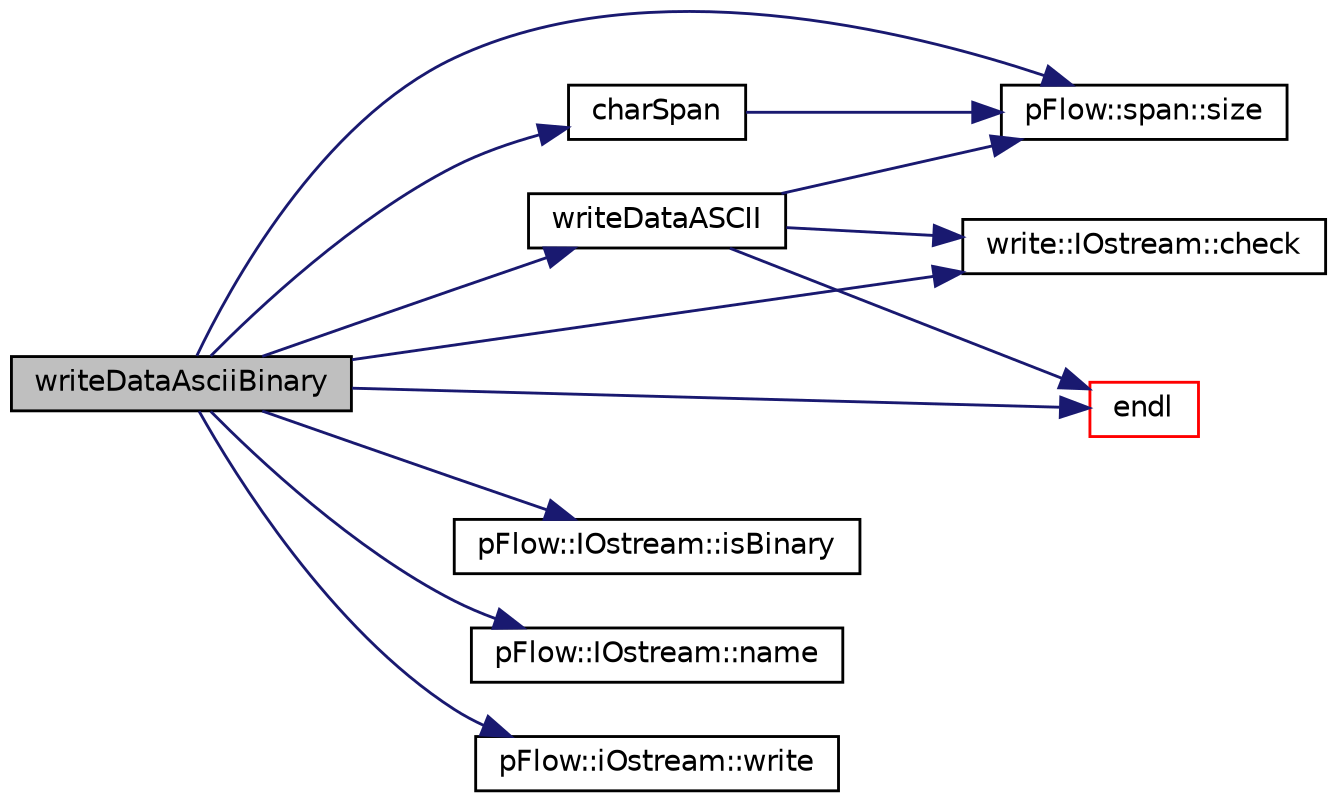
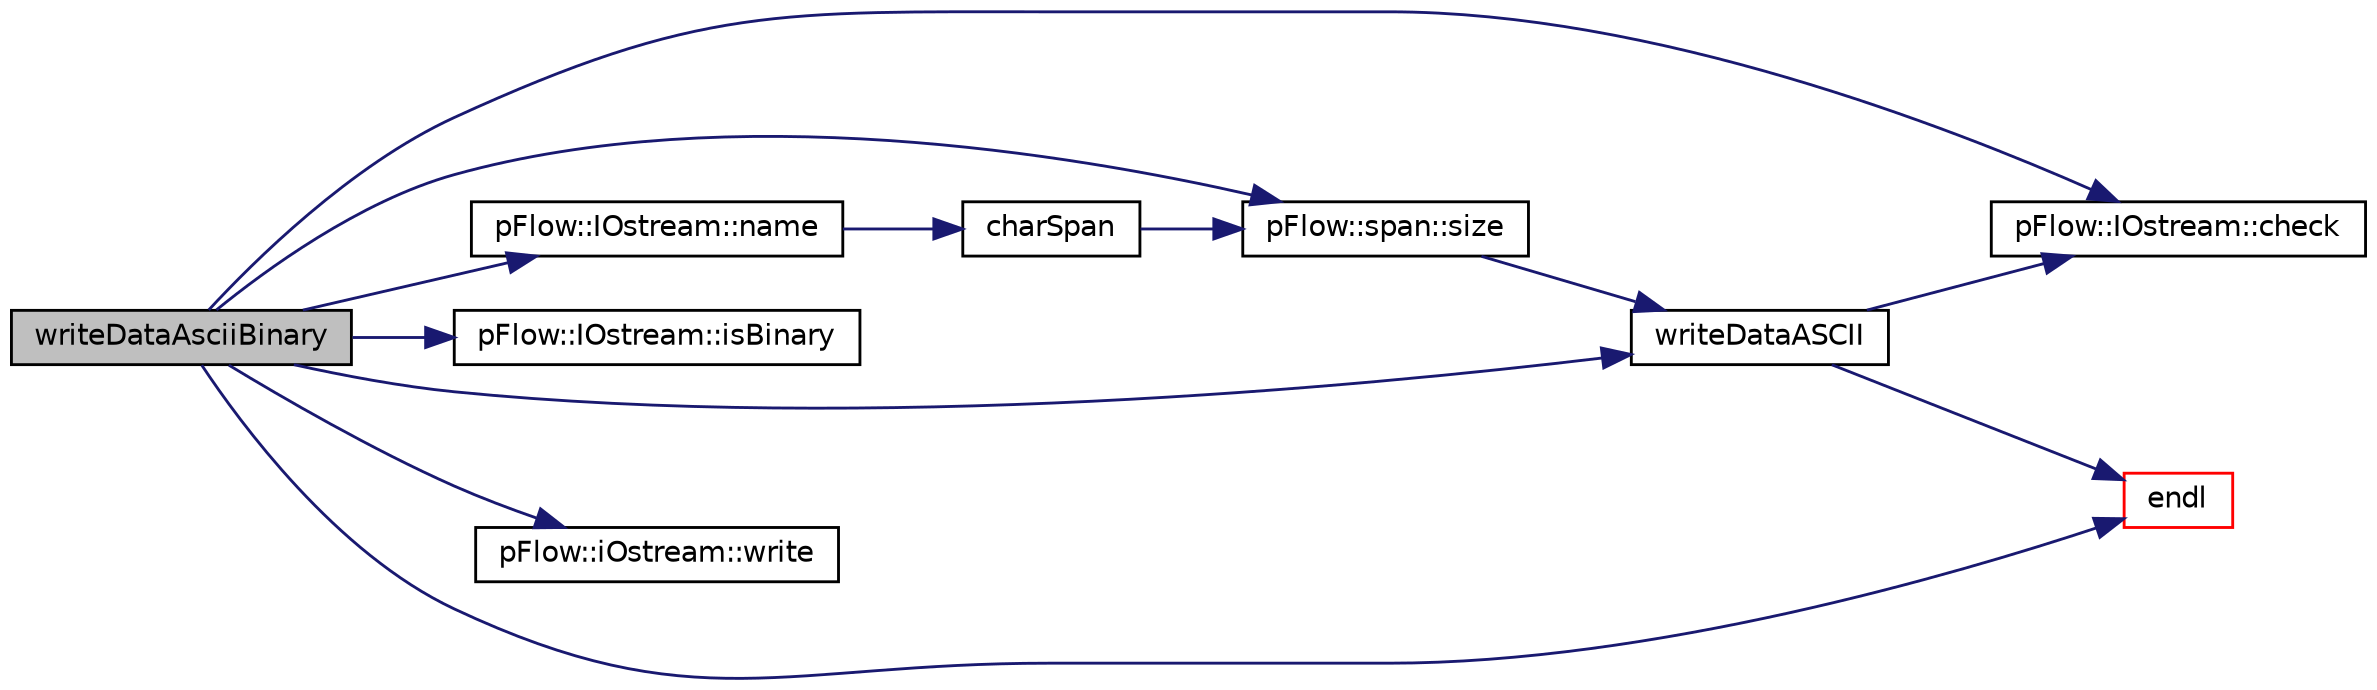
(887, 170) -> (1558, 279)
(362, 225) -> (888, 229)
(1144, 247) -> (2178, 229)
